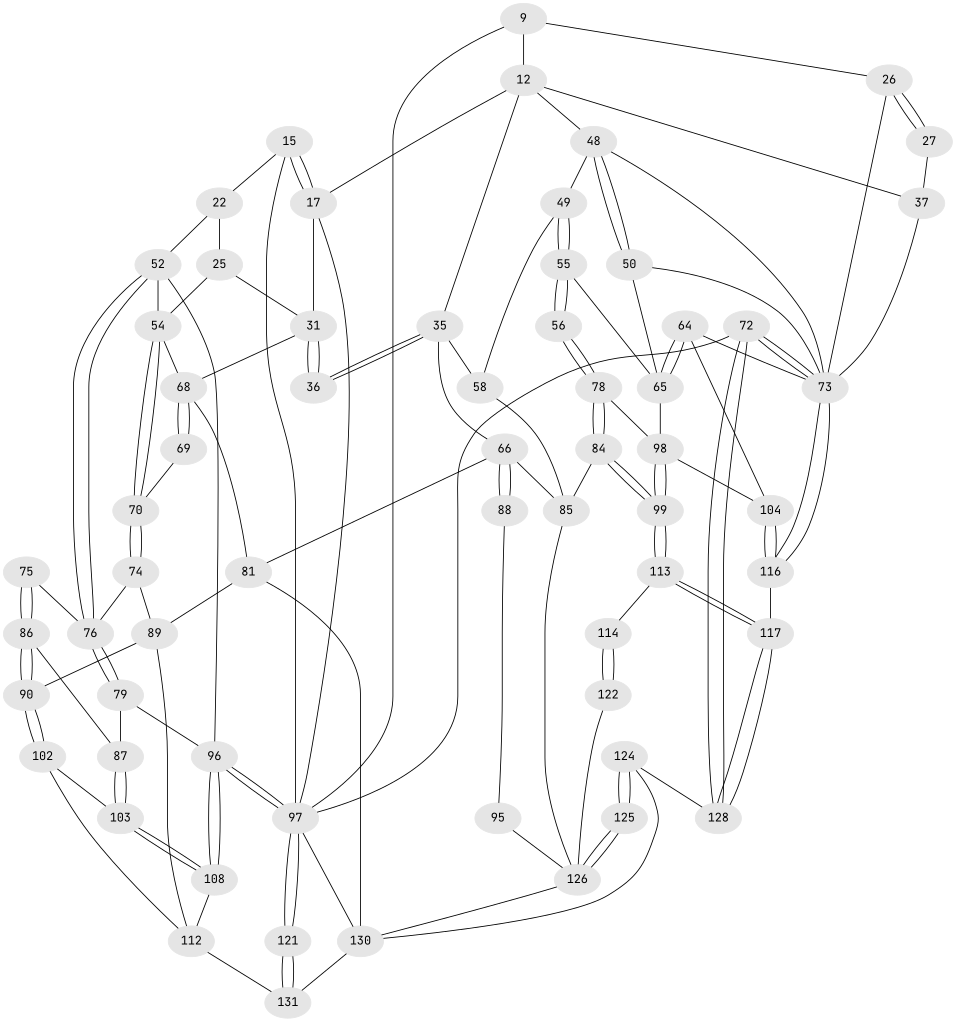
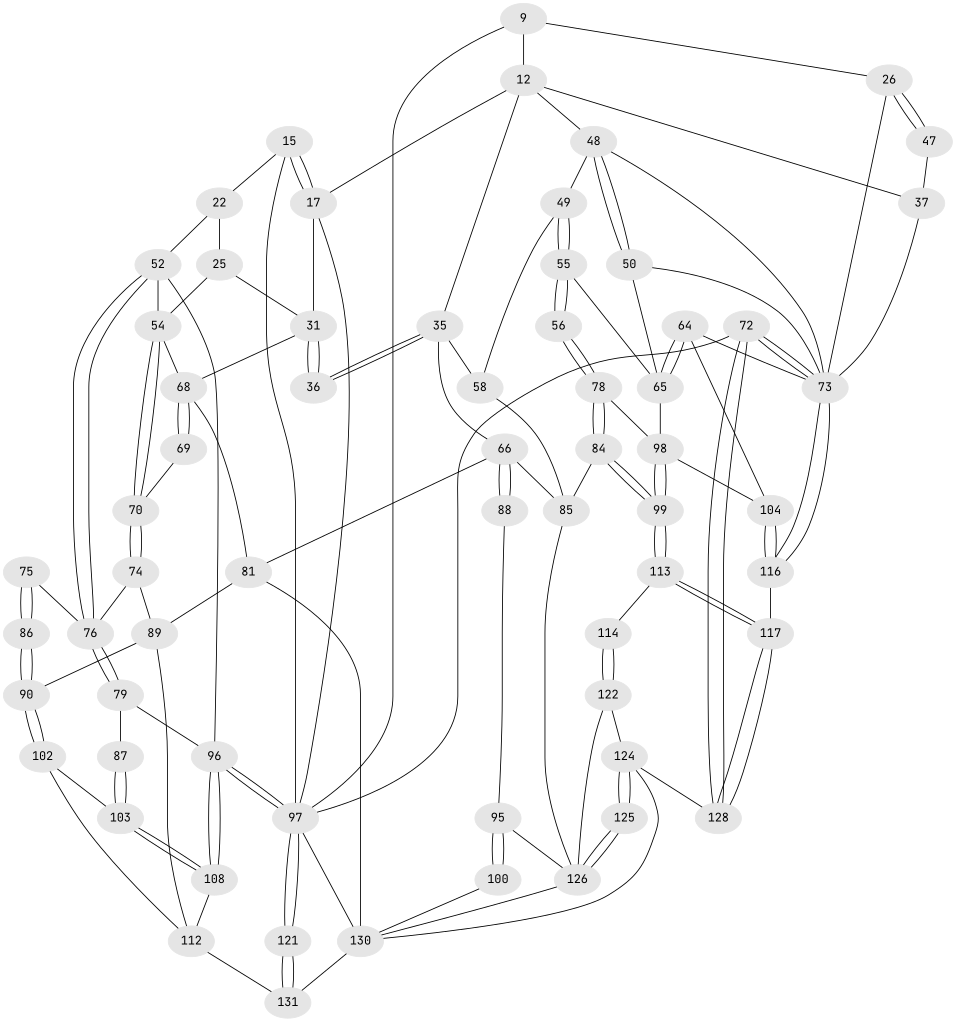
(929, 142) -> (929, 142)
(73, 695) -> none
none -> (616, 726)
none -> (498, 880)
